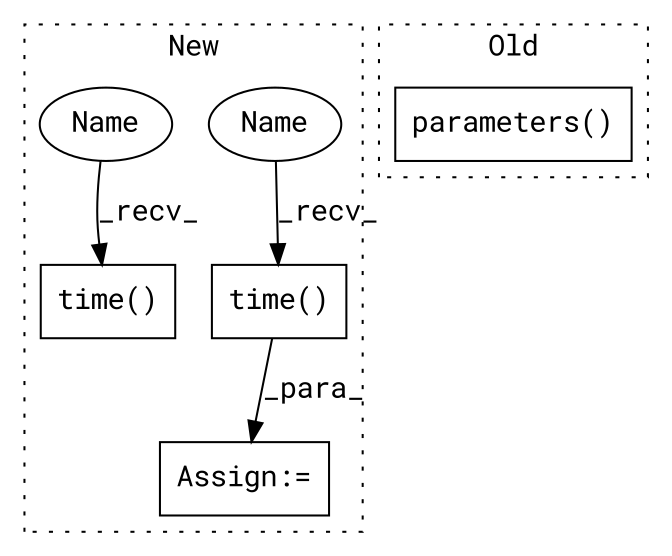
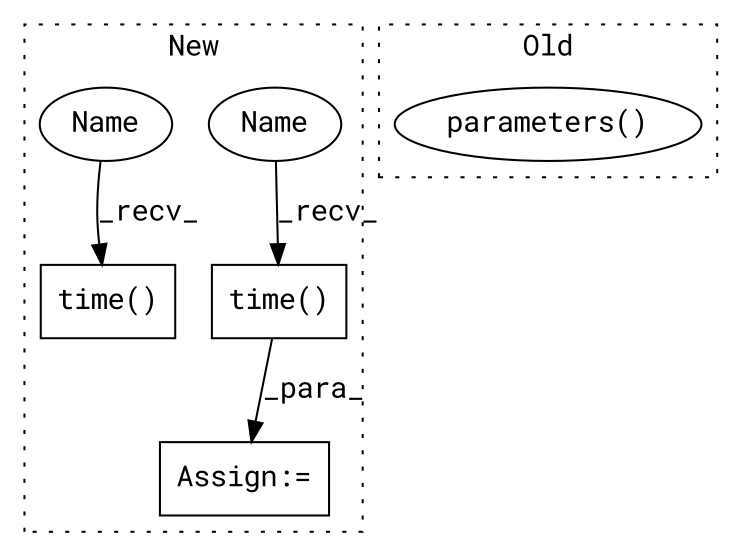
(513, 124) -> (548, 124)
